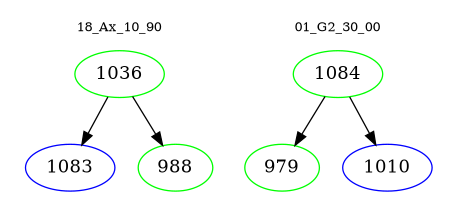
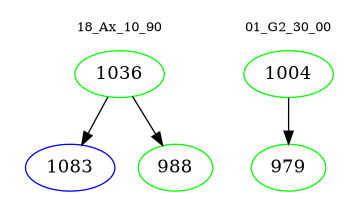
(338, 74) -> (289, 74)
(387, 168) -> none
